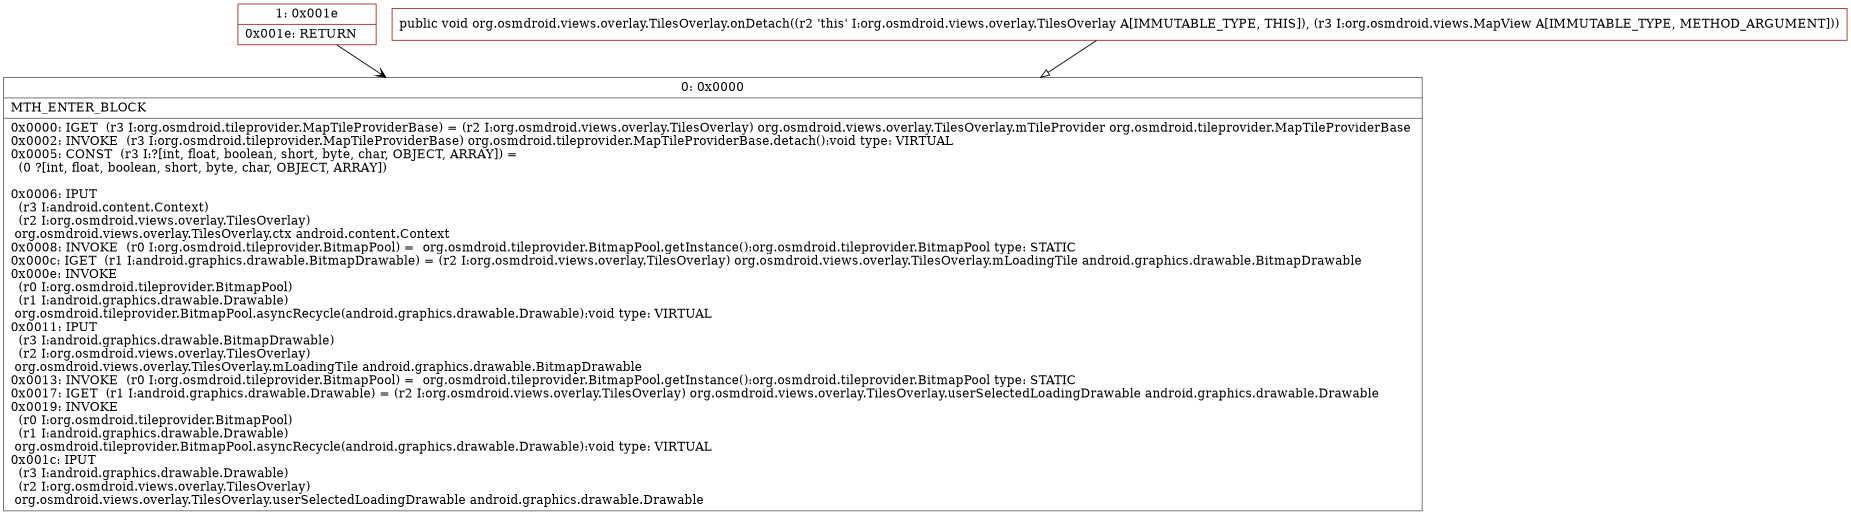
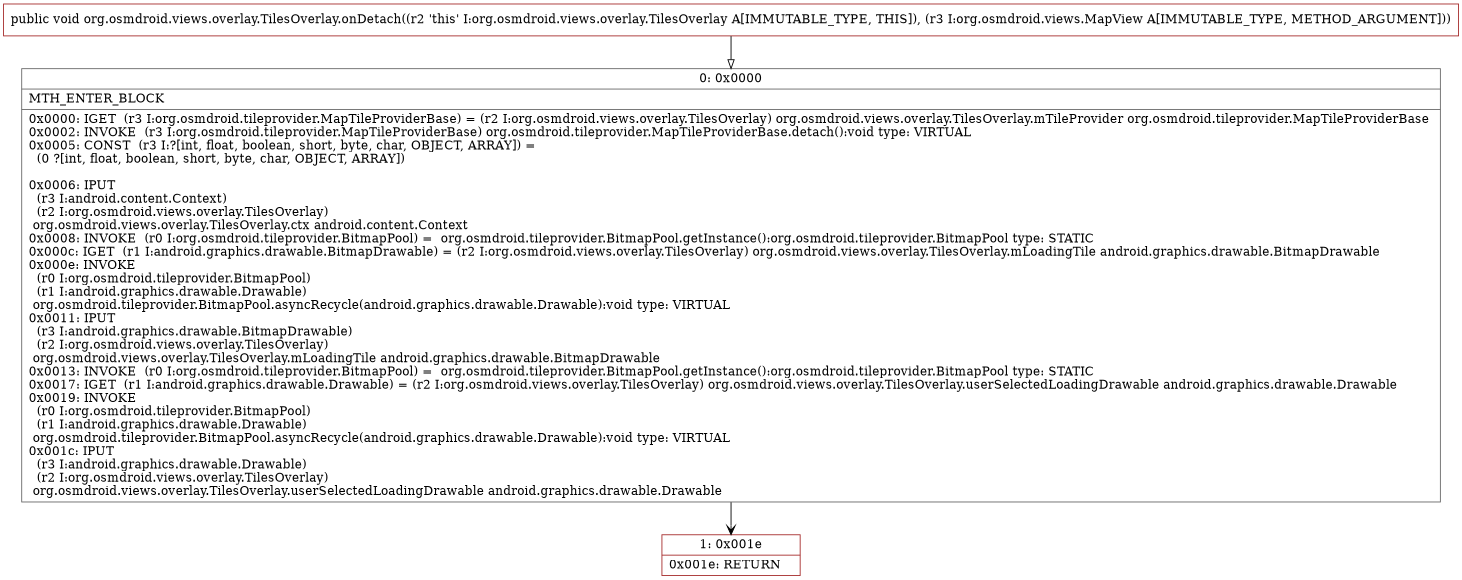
(358, 59) -> (731, 514)
